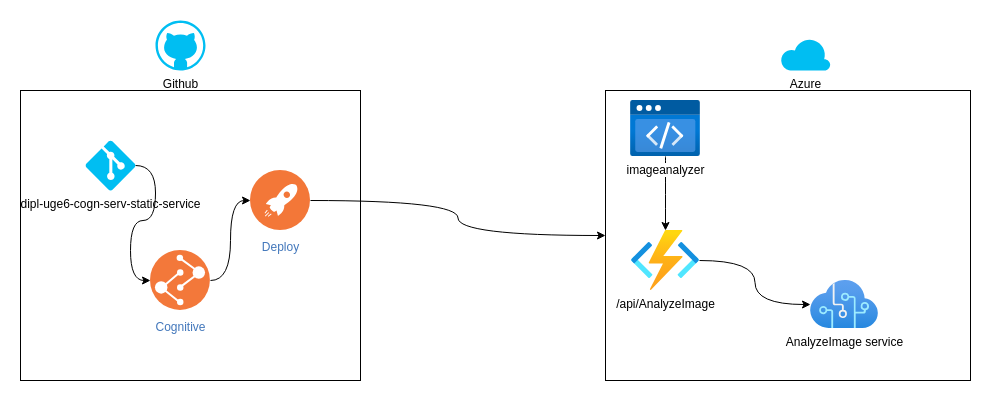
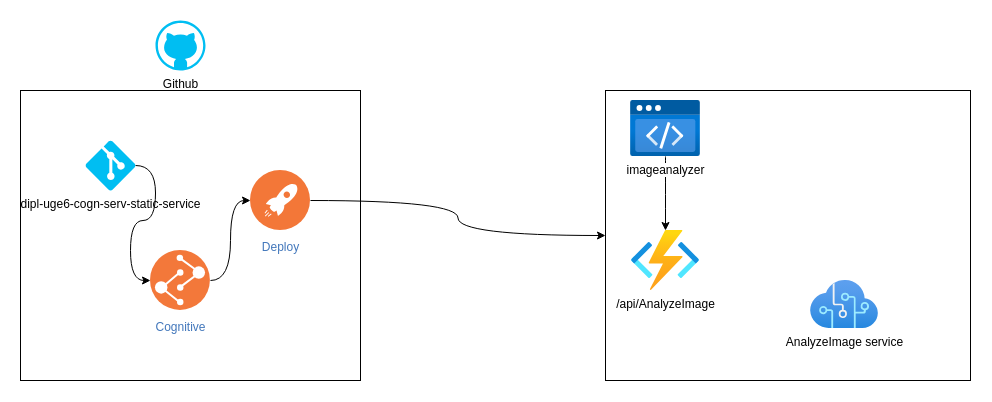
(806, 54) -> none
(755, 279) -> none
